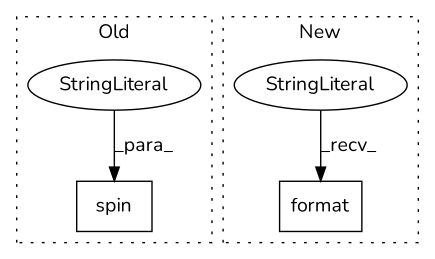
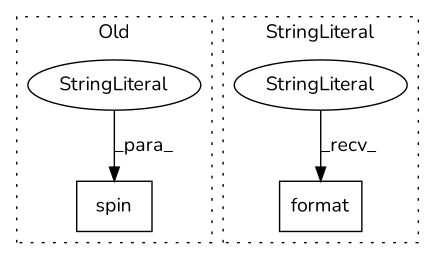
(321, 33) -> (321, 33)
